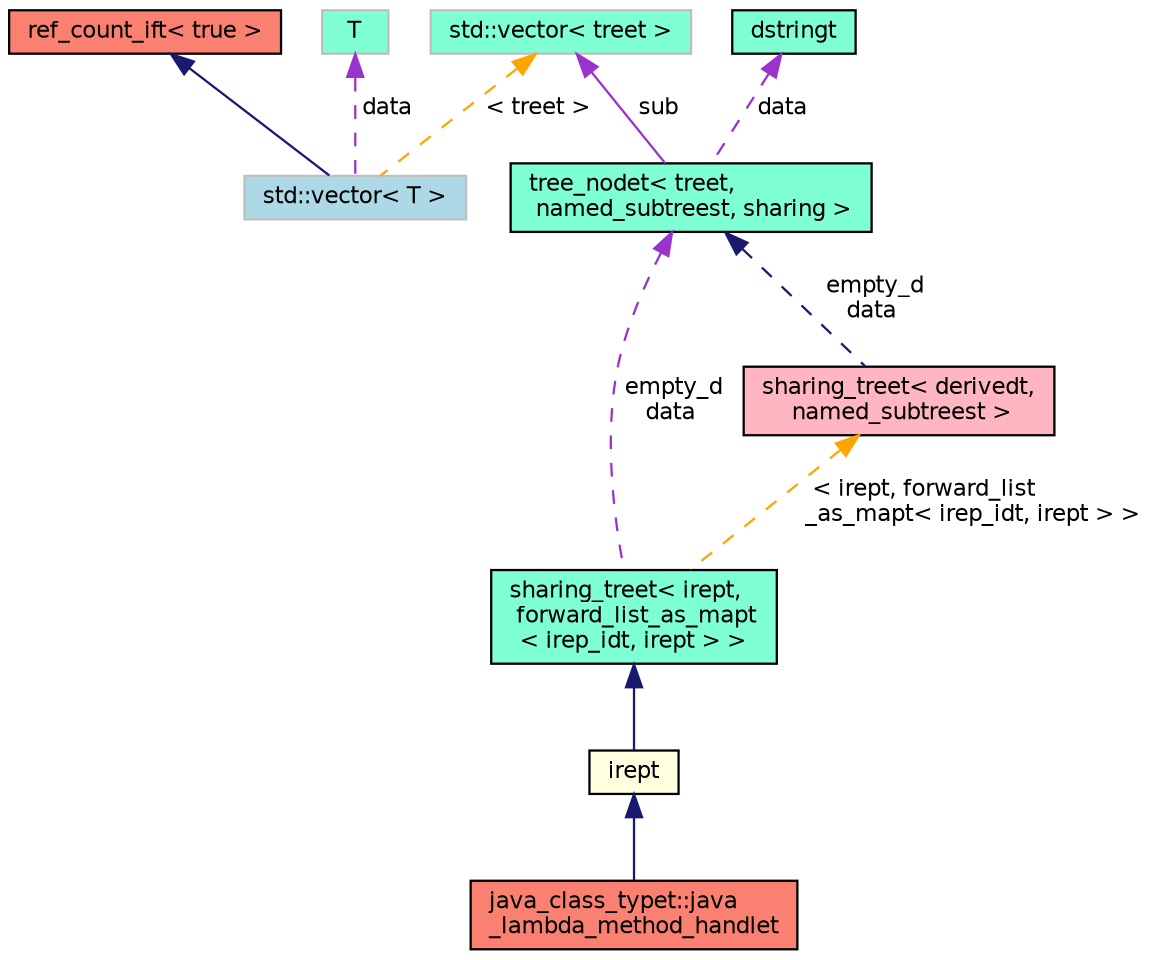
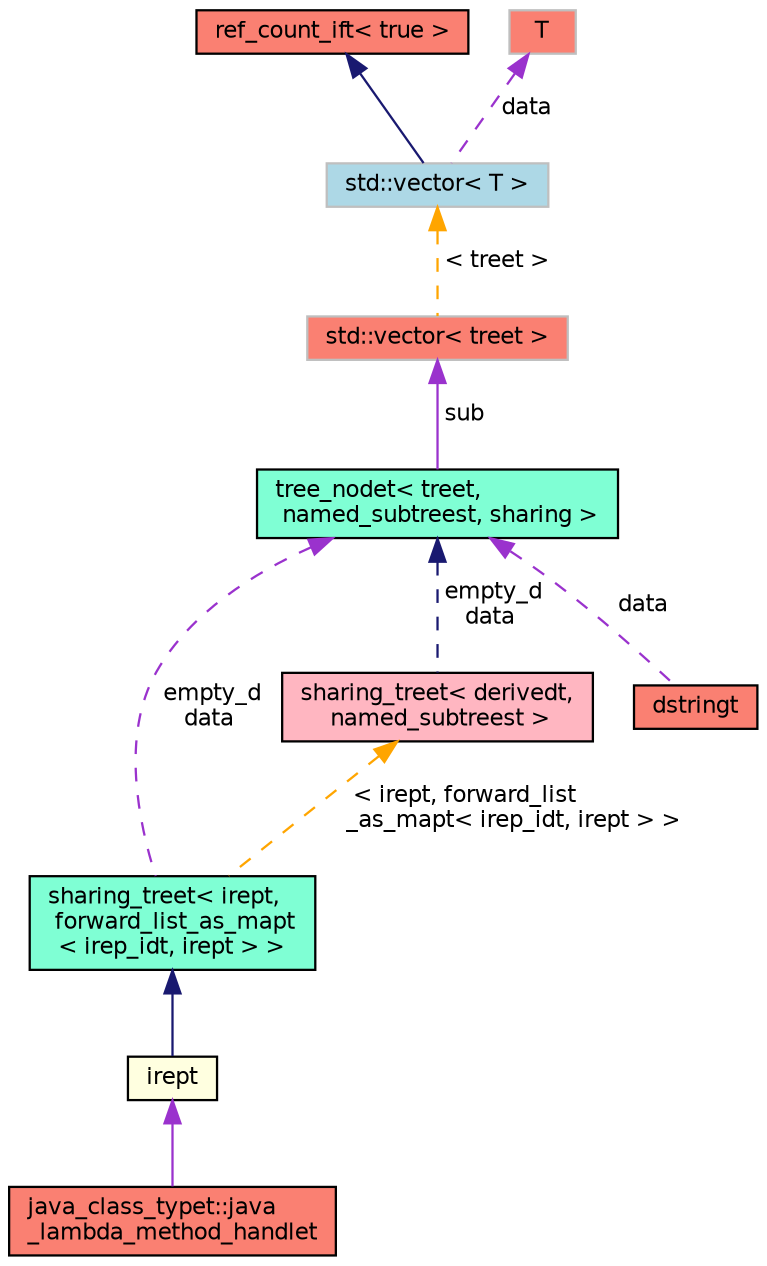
(355, 32) -> (543, 32)
(561, 32) -> (438, 338)
(794, 32) -> (696, 707)
(740, 119) -> (595, 615)
(449, 122) -> (438, 273)
(634, 849) -> (172, 1155)
